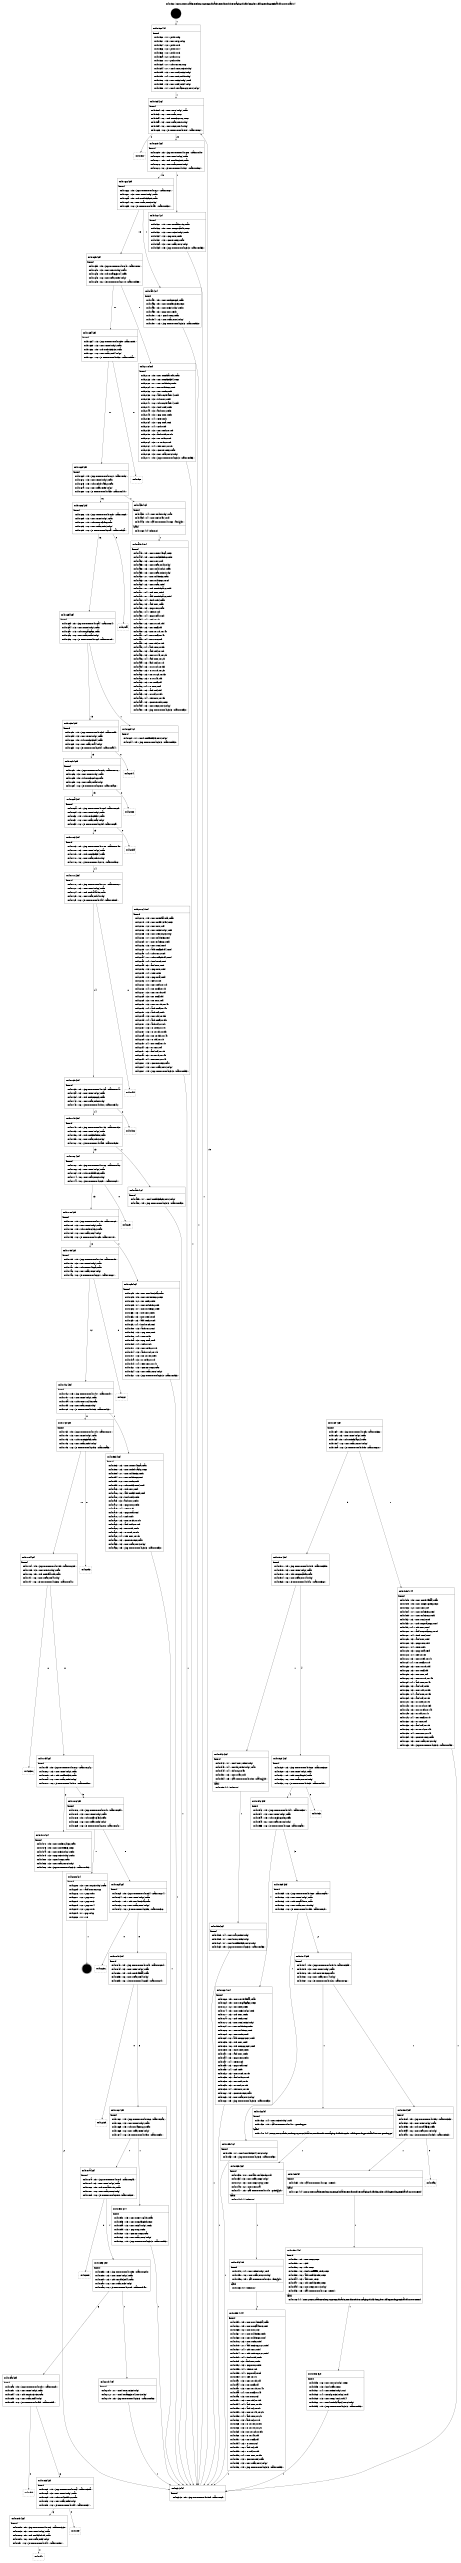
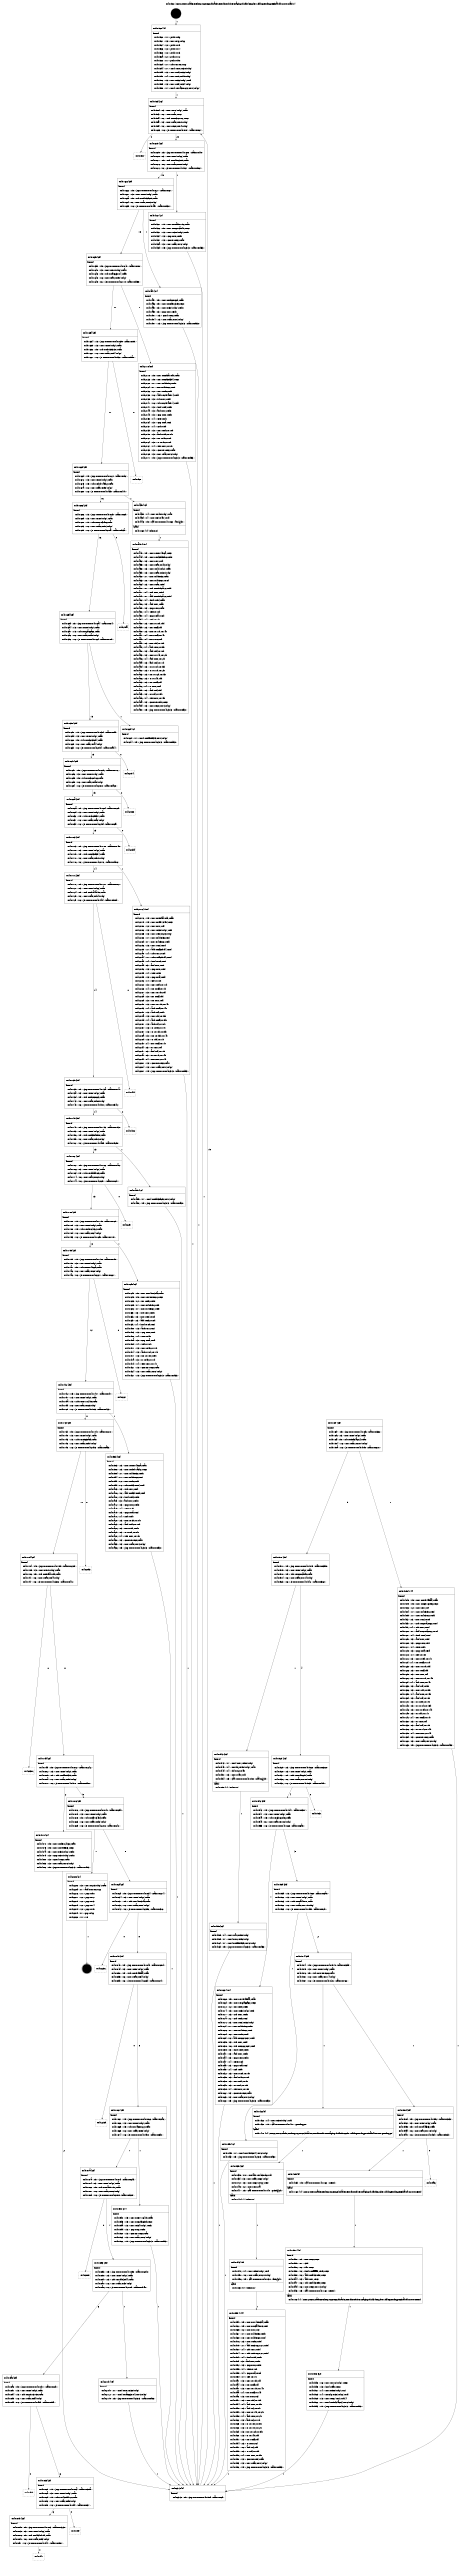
none -> (131, 884)
